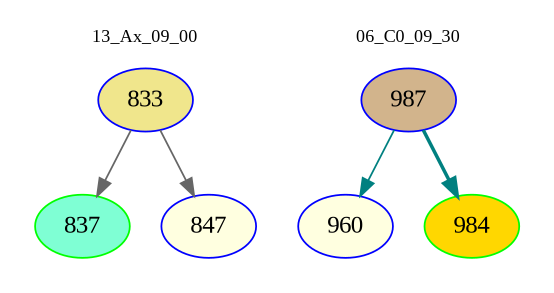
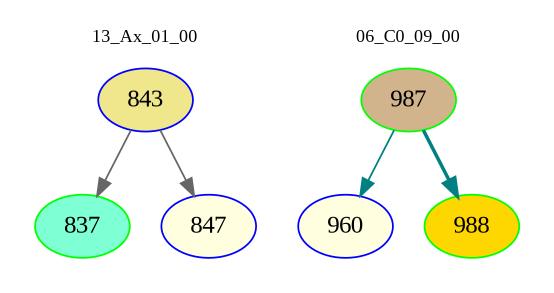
(146, 38) -> (146, 38)
(409, 38) -> (409, 38)
(146, 100) -> (146, 100)
(409, 100) -> (409, 100)
(472, 226) -> (472, 226)
